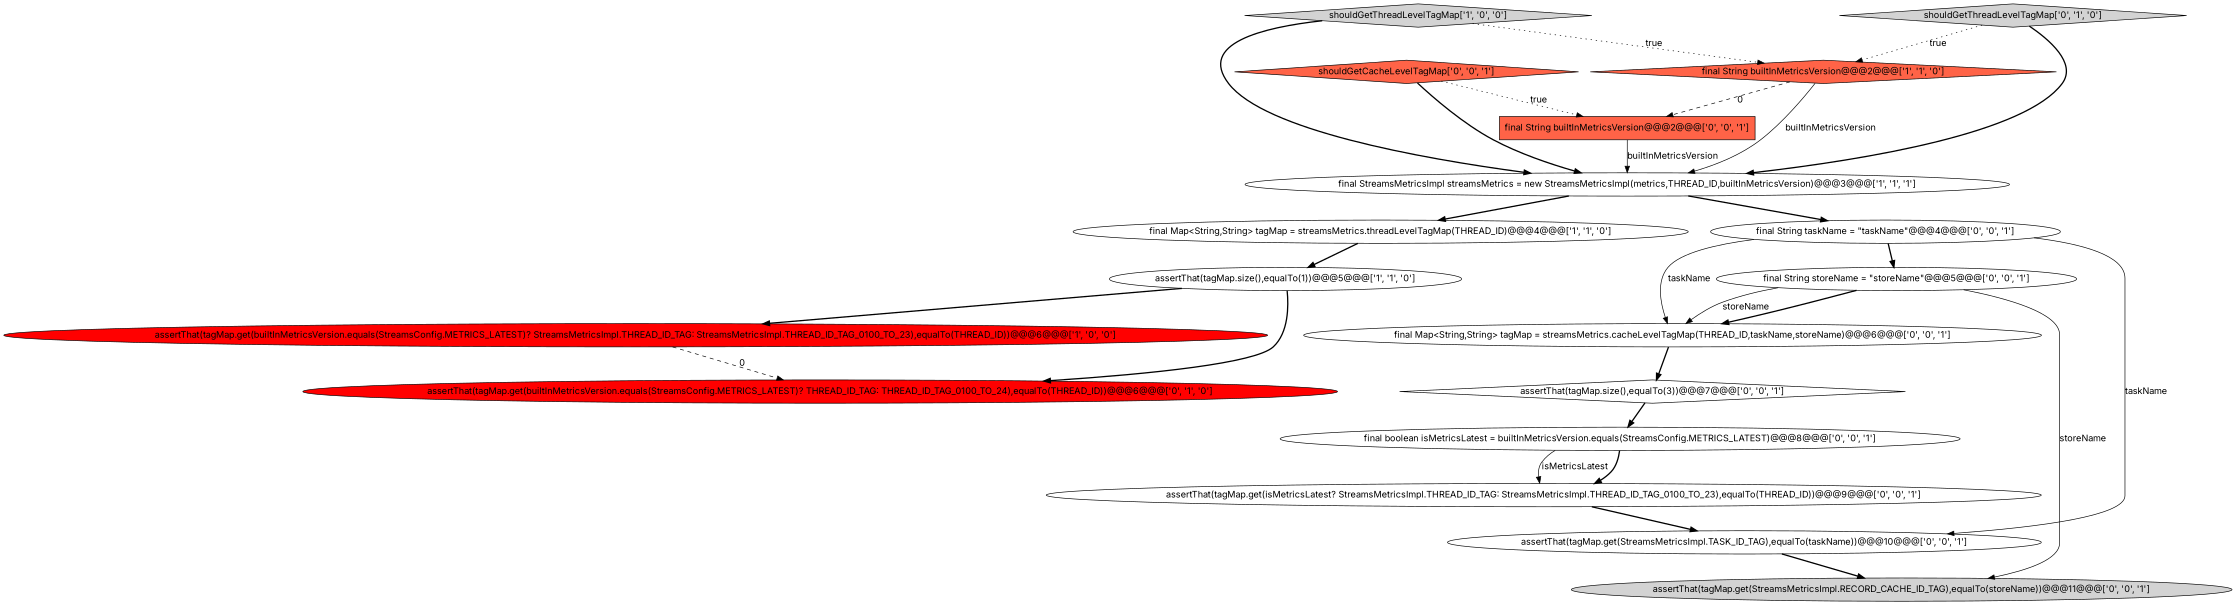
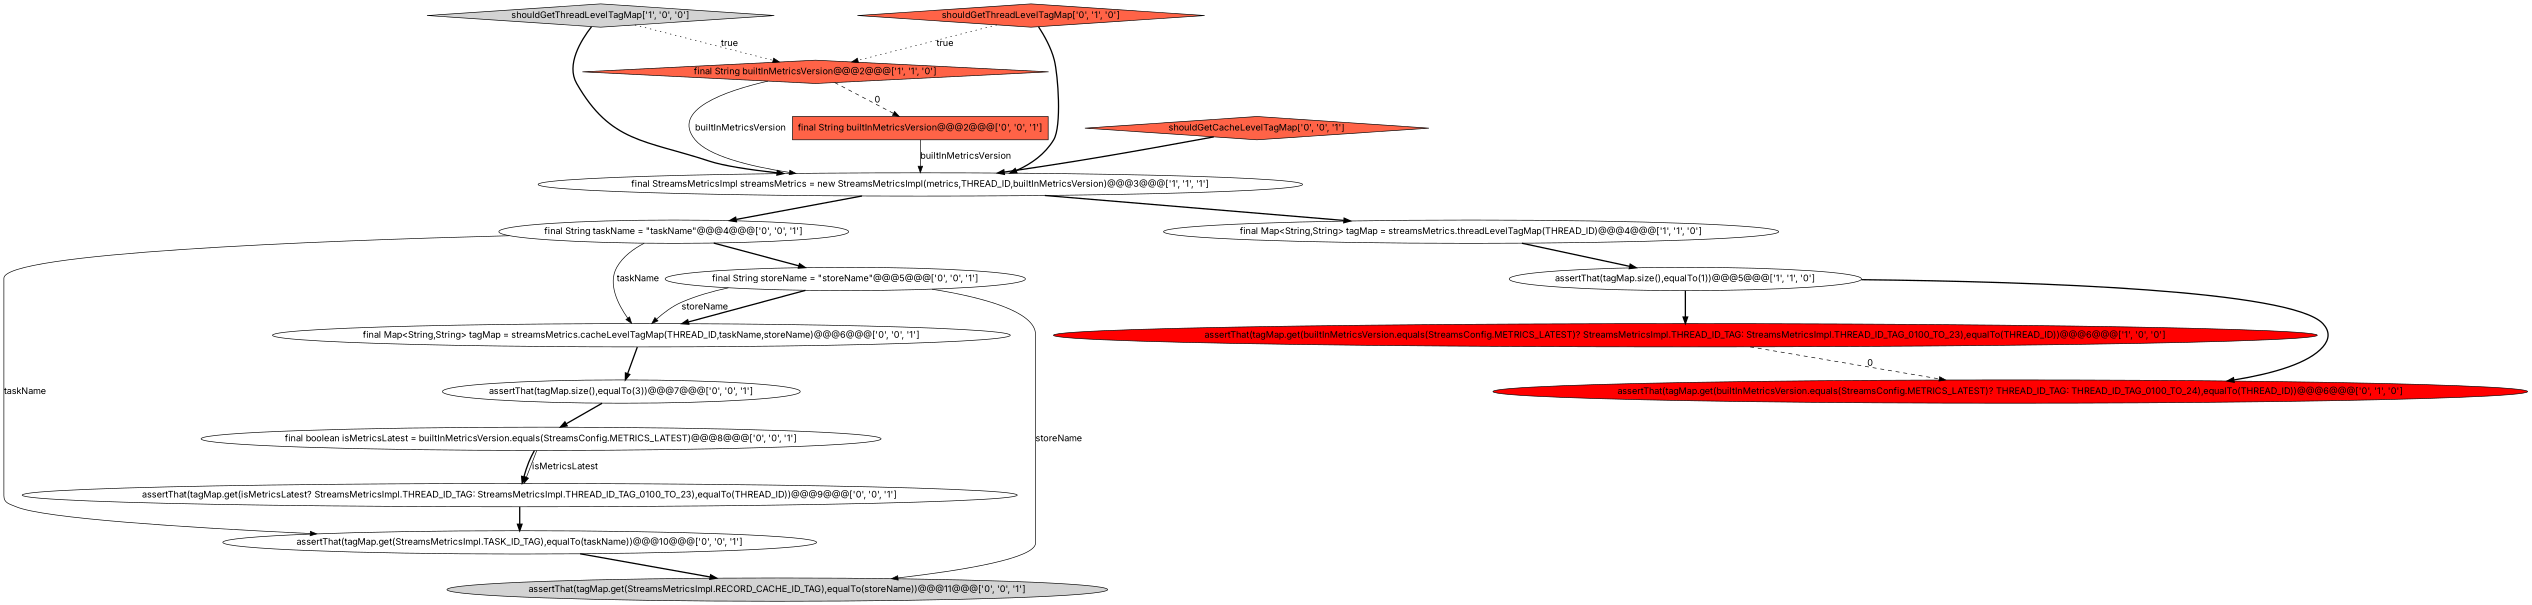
(2013, 16) -> (1031, 16)
(1509, 98) -> none
(1652, 392) -> (621, 392)
